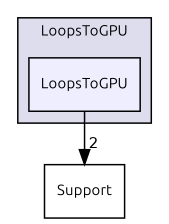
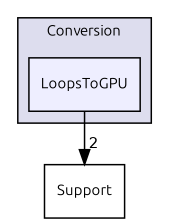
(85, 32) -> (85, 32)
